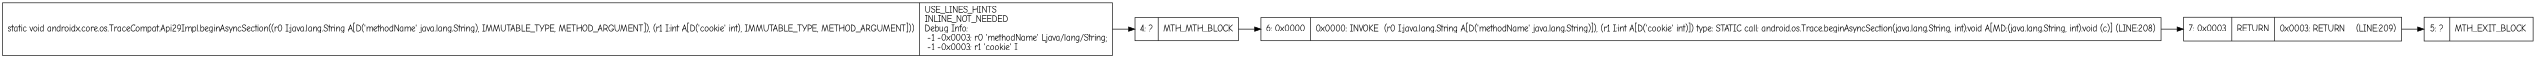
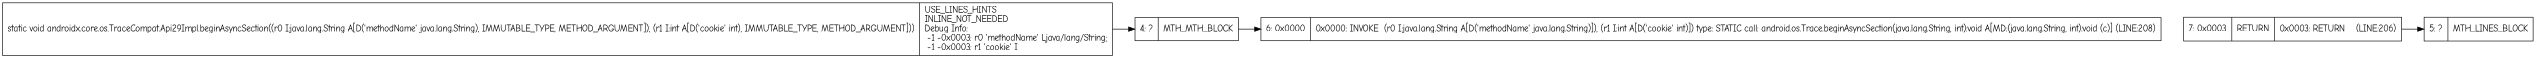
(2169, 29) -> none
(2338, 29) -> (2338, 29)
(2491, 29) -> (2491, 29)
